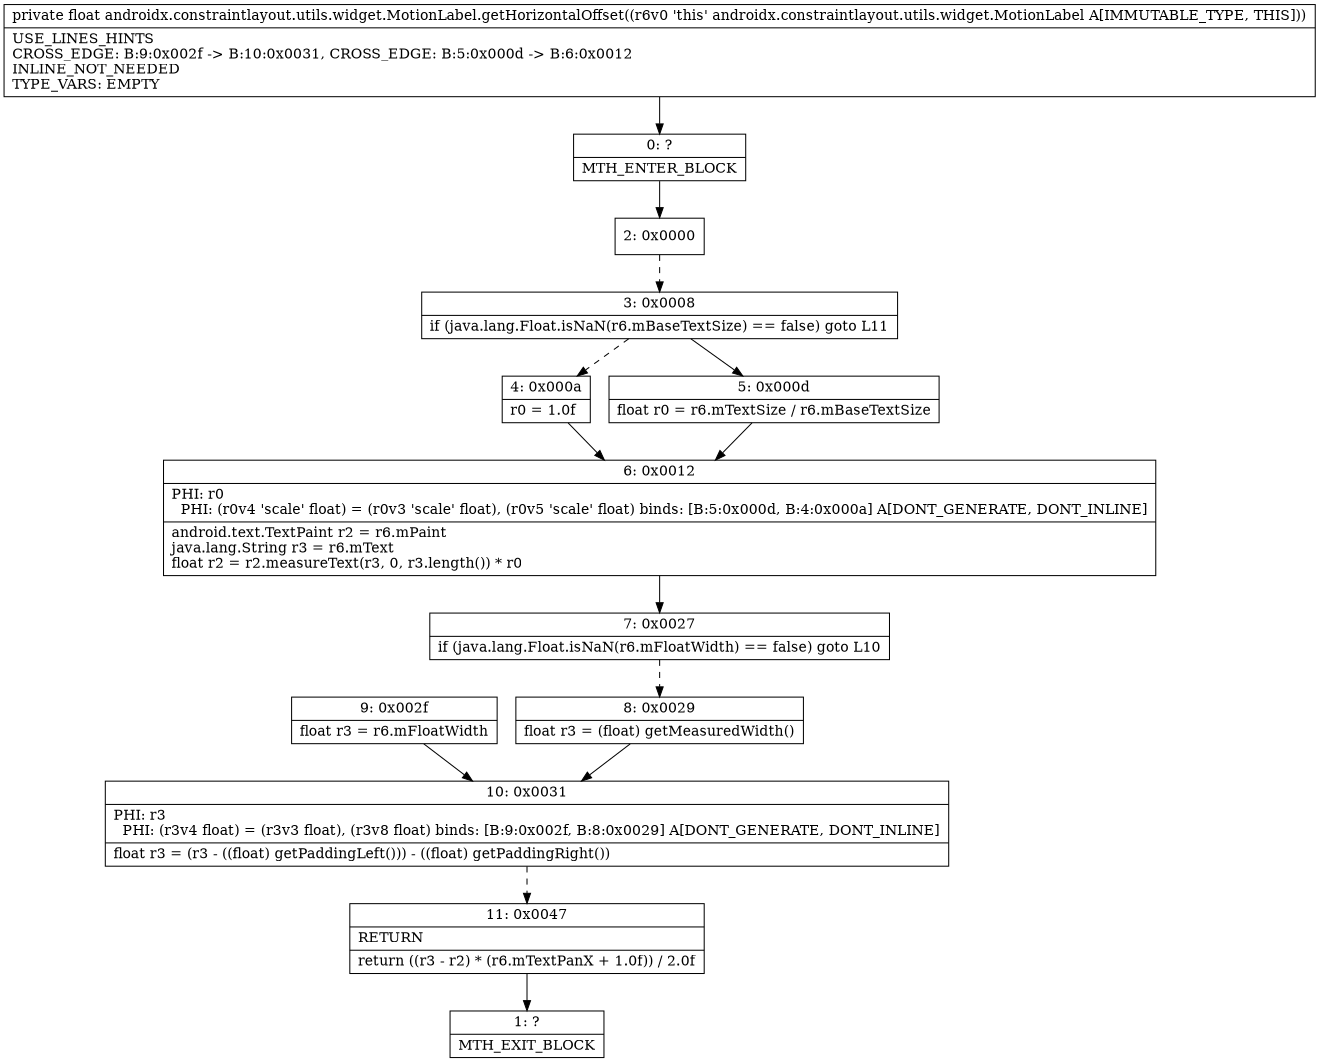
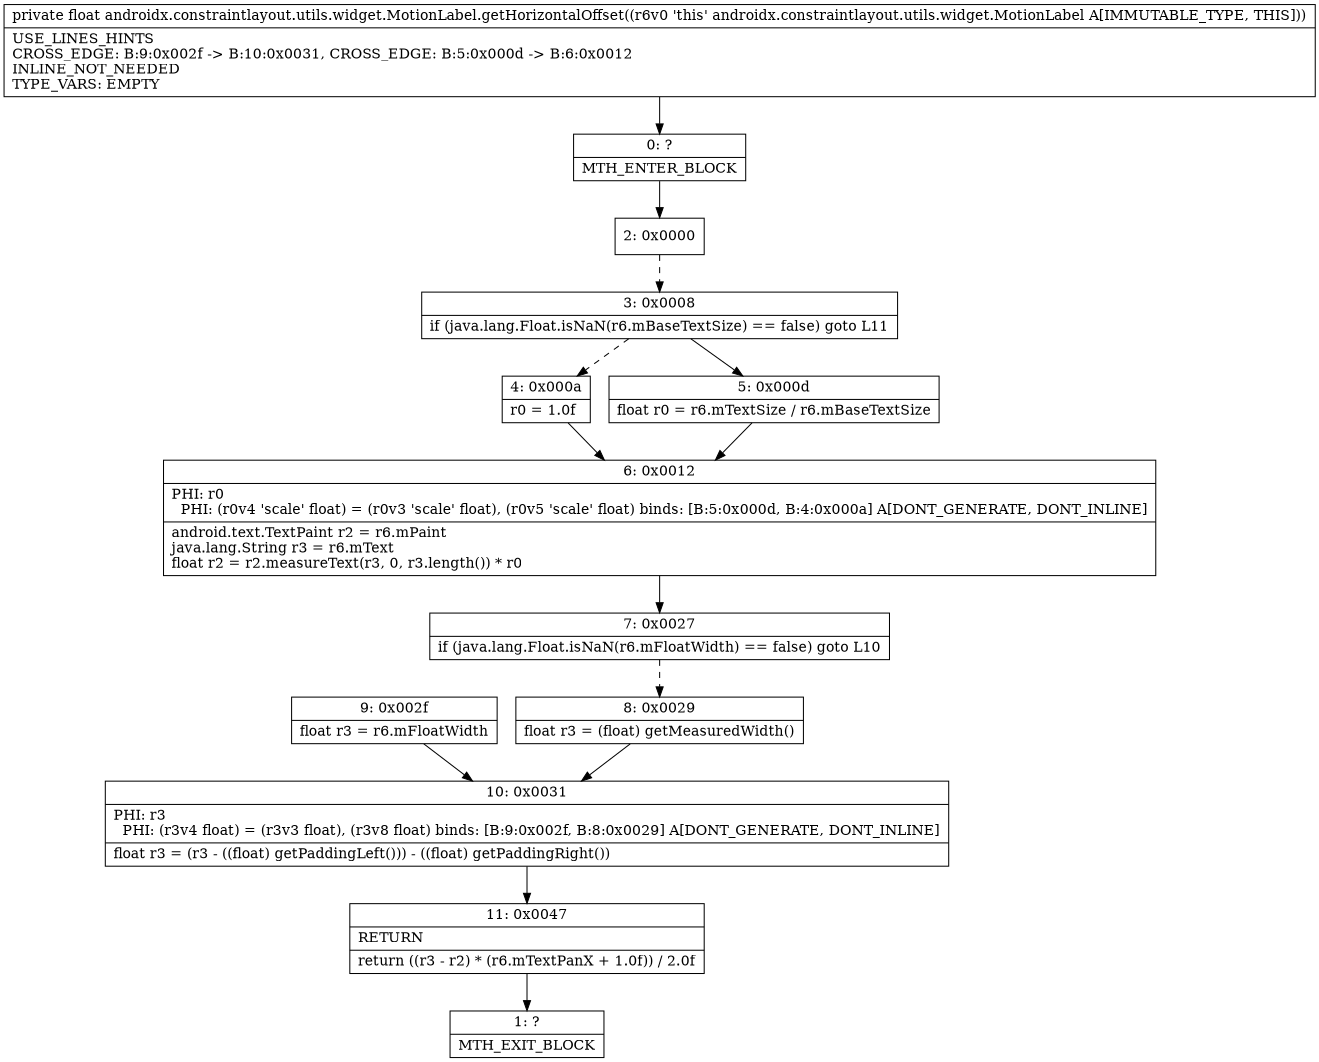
(527, 880) -> (527, 880)
